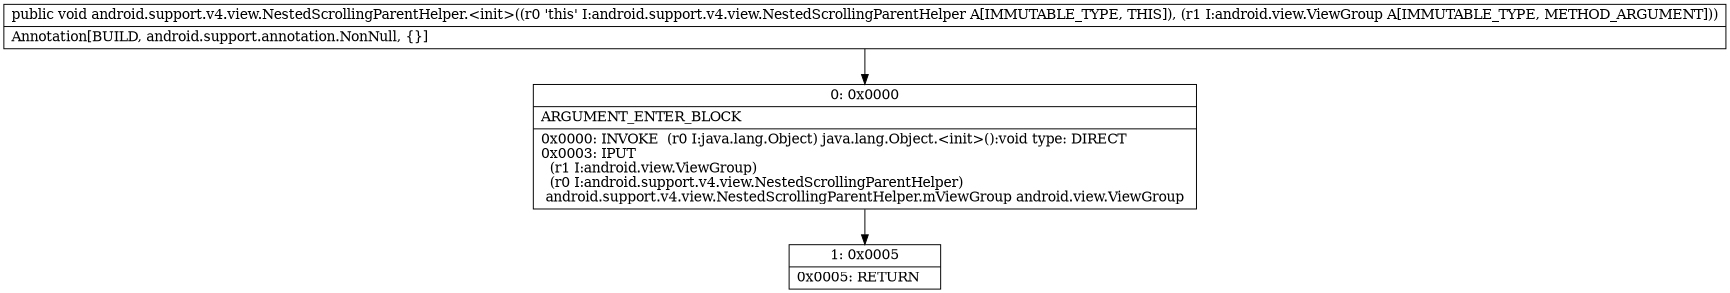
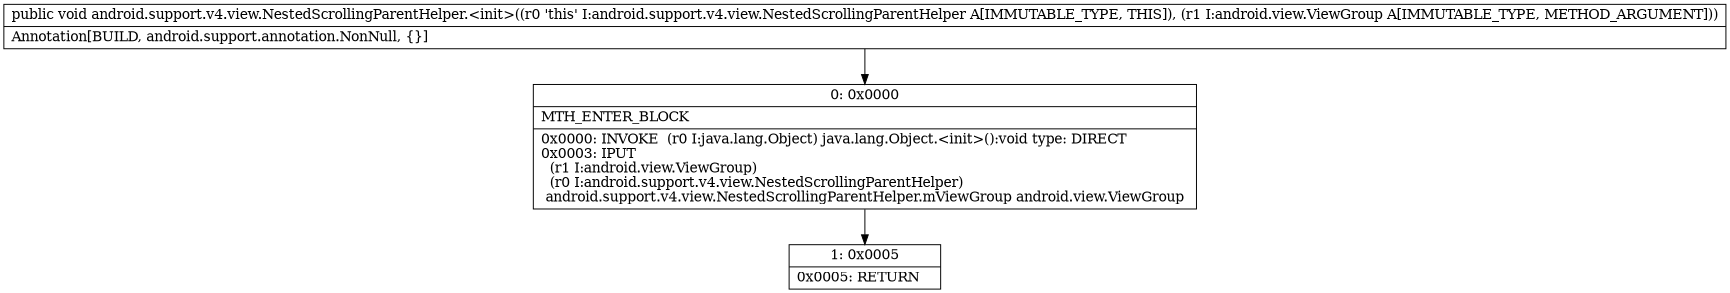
(641, 117) -> (615, 117)
